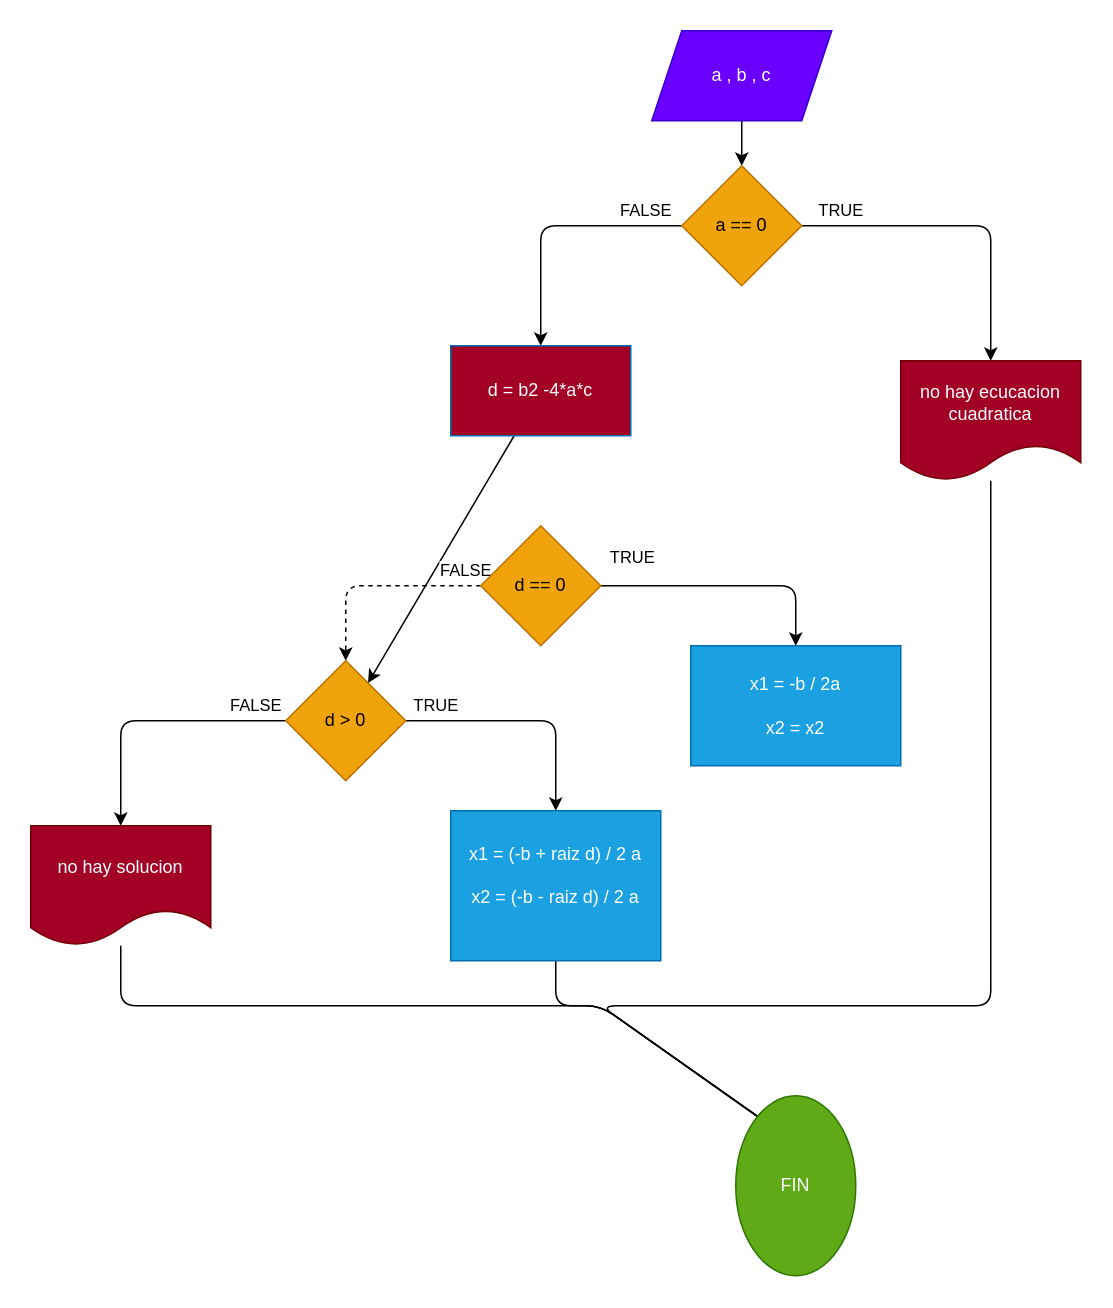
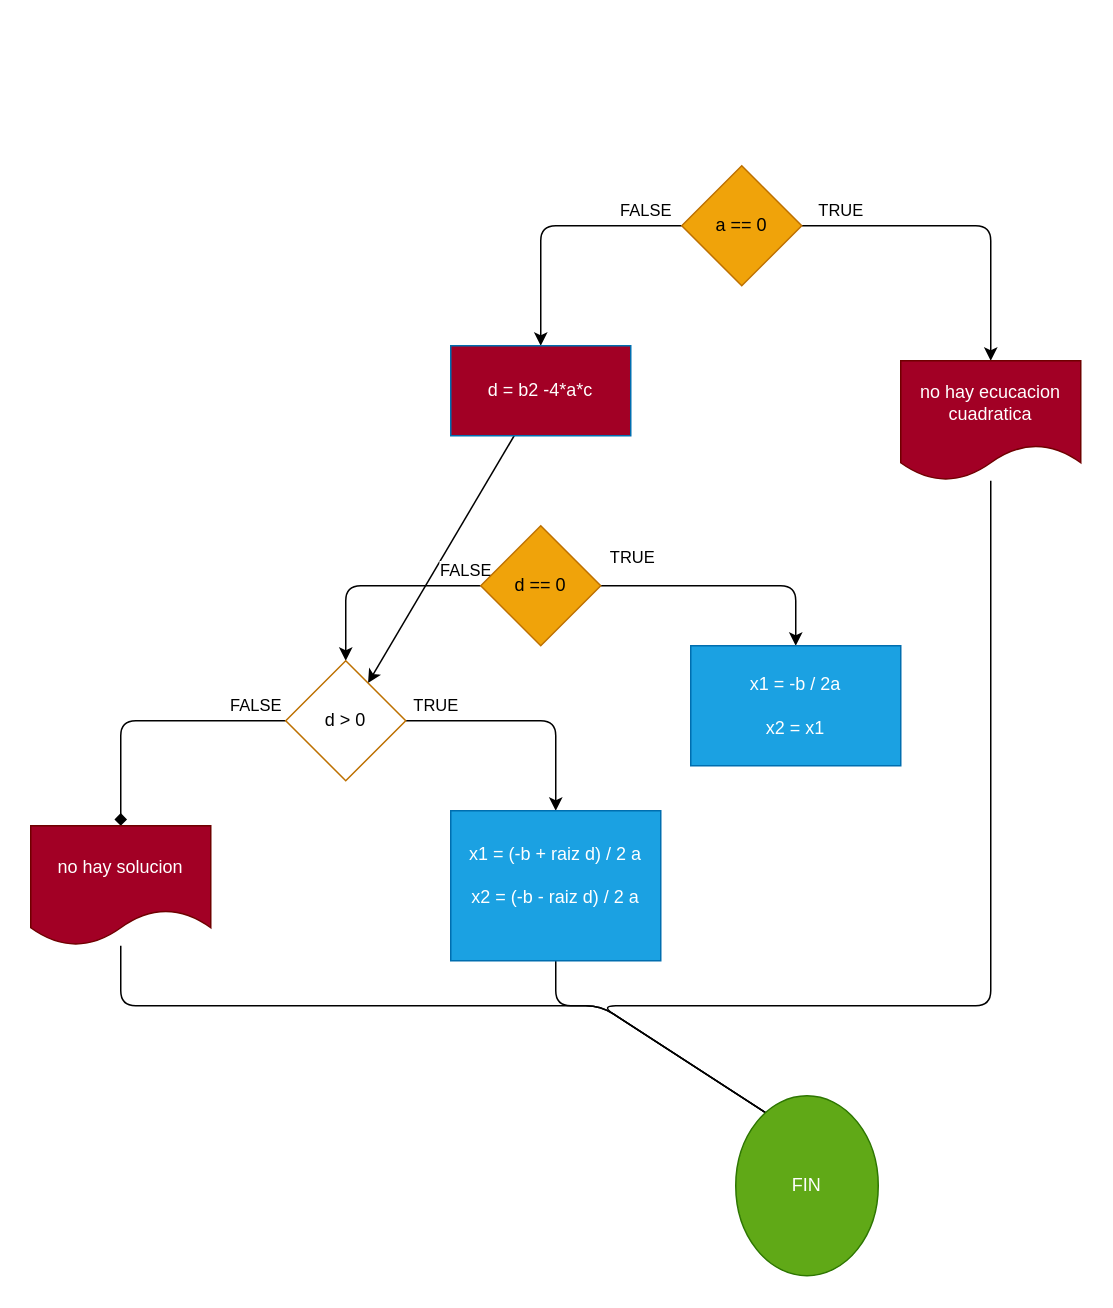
(742, 76) -> none
(742, 138) -> none
(387, 586) -> (387, 586)
(796, 706) -> (796, 706)
(346, 721) -> (346, 721)
(121, 814) -> (121, 813)
(796, 1186) -> (807, 1186)
